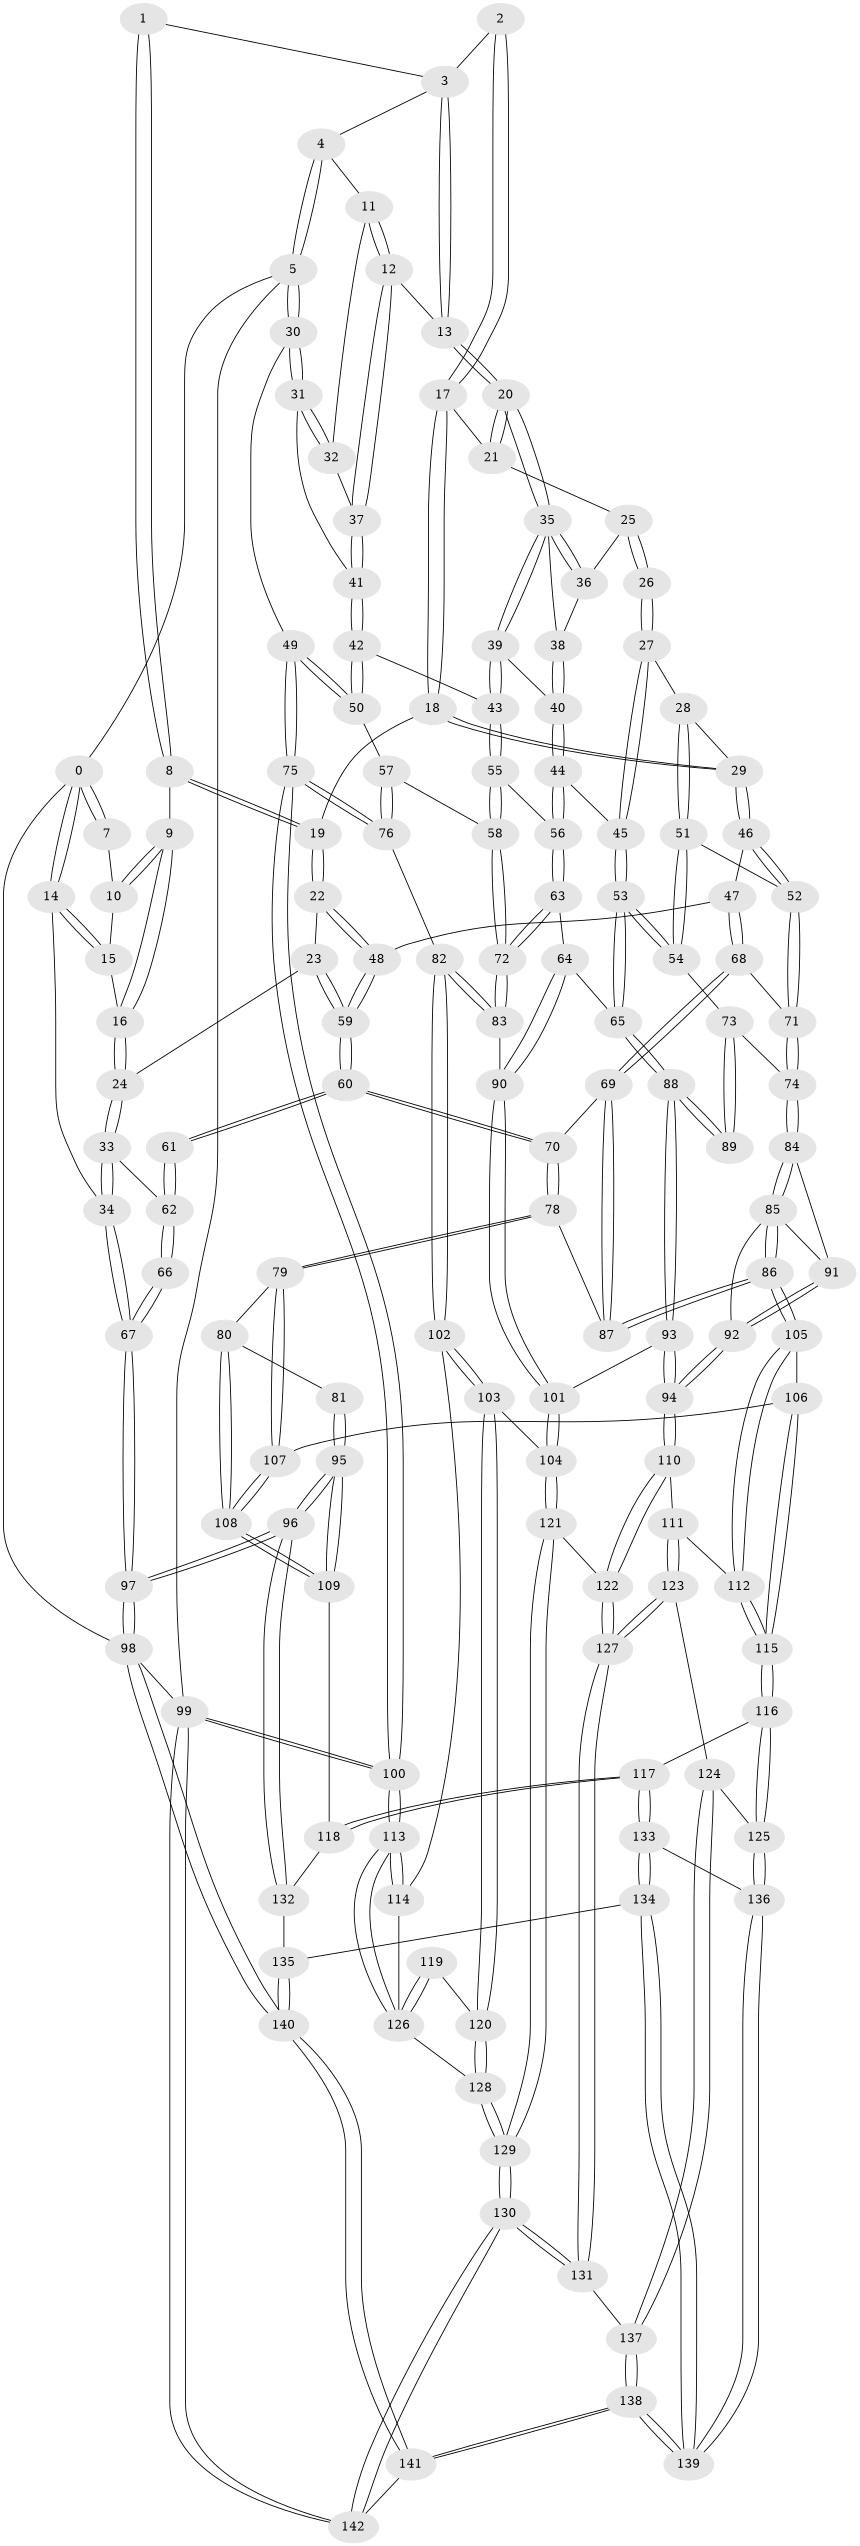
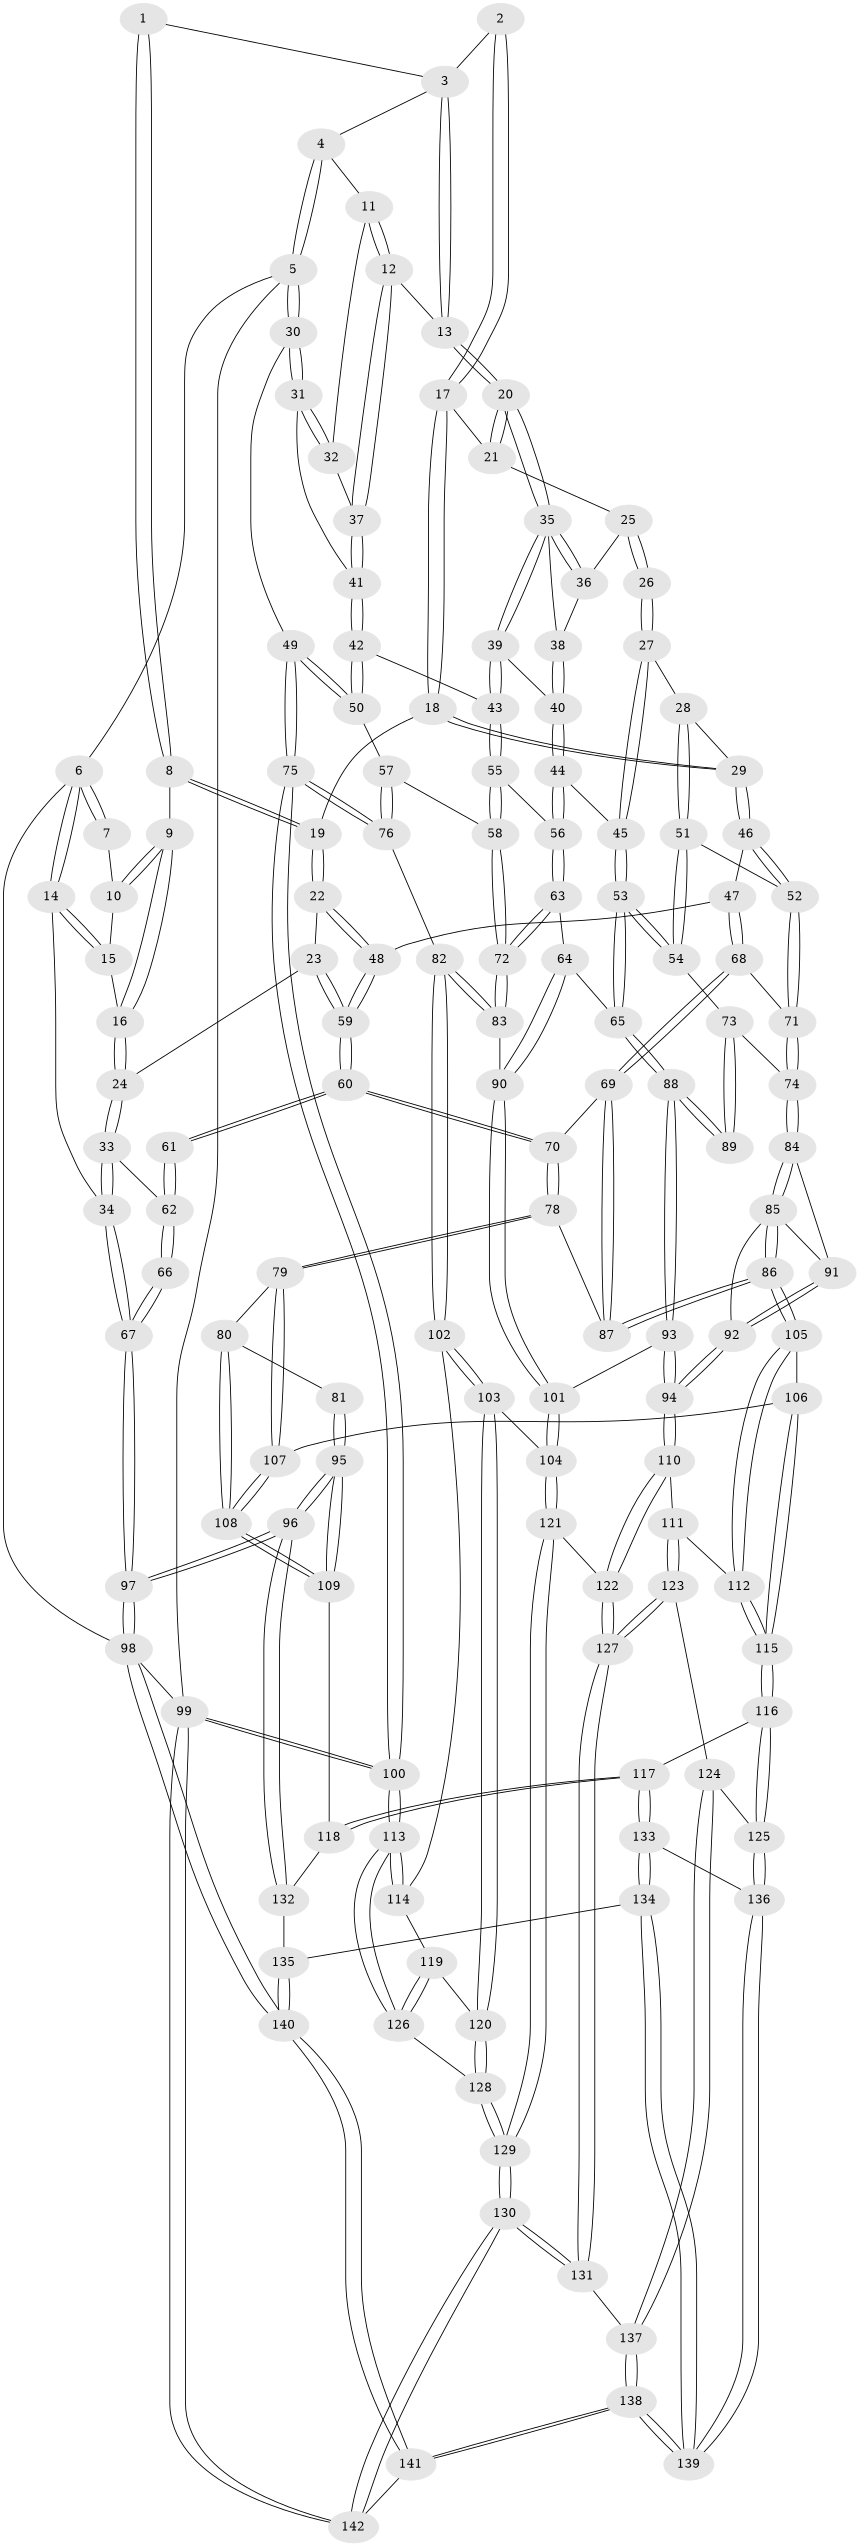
(79, 772) -> (79, 772)
(399, 1963) -> (415, 1932)
